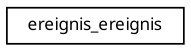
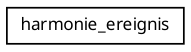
(95, 26) -> (95, 26)
